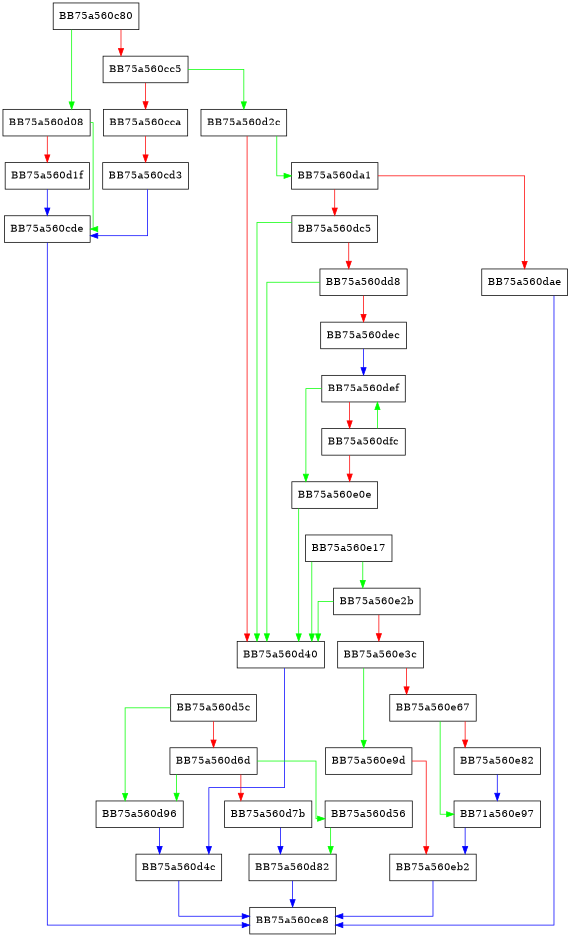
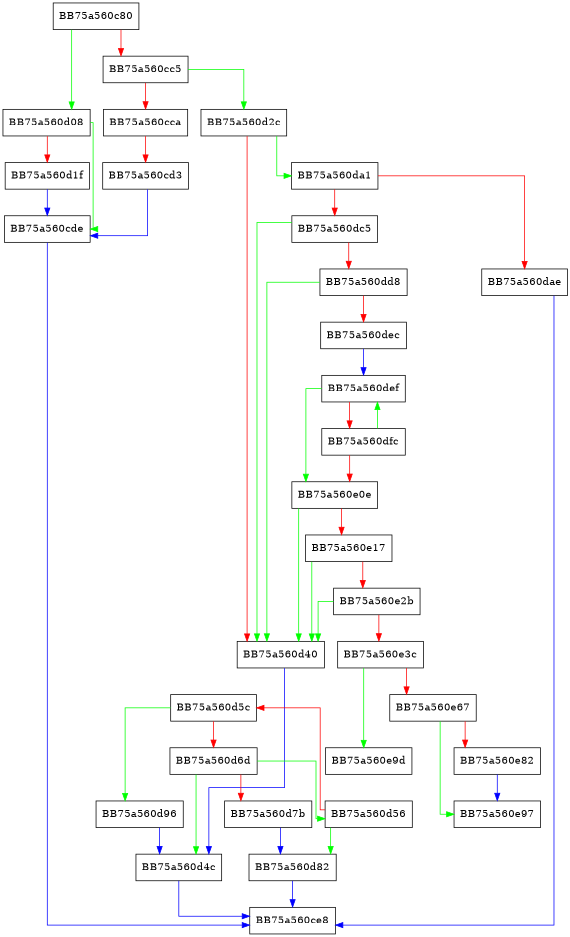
none -> (342, 518)
(363, 571) -> (363, 571)
none -> (320, 733)
(177, 784) -> (196, 811)
(497, 814) -> (497, 814)
(433, 867) -> none
